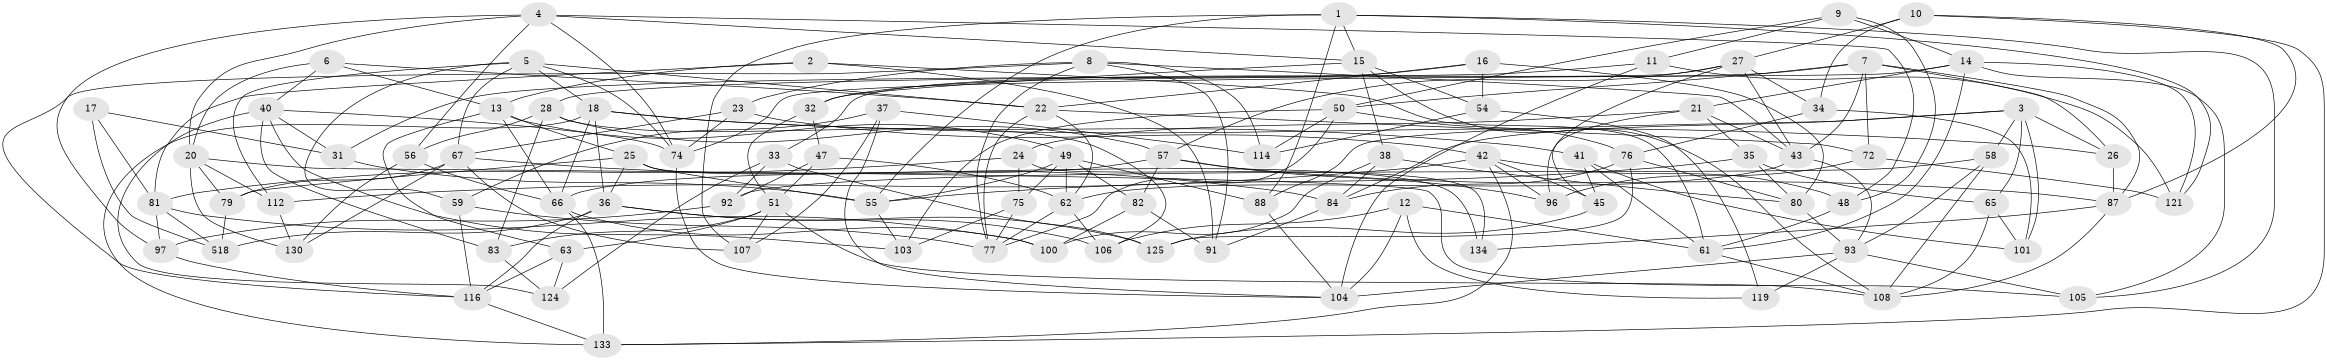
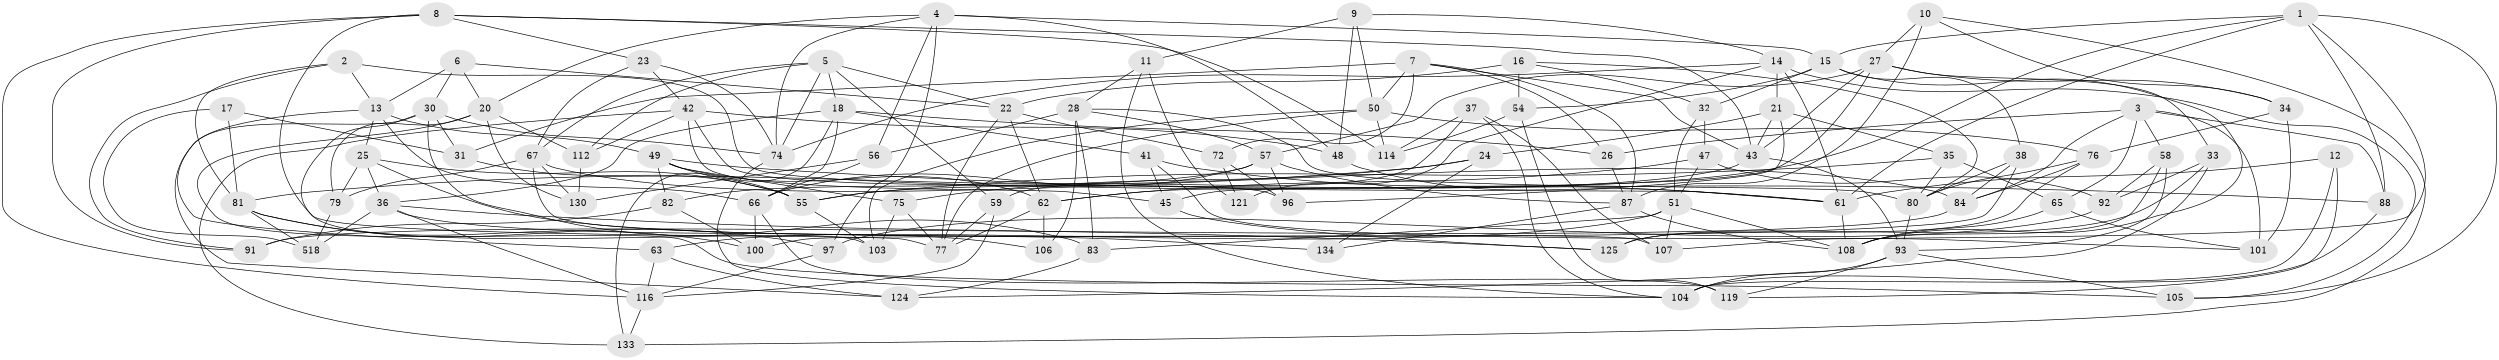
(1810, 33) -> (2038, 96)
(266, 109) -> (430, 109)
none -> (1323, 170)
(1246, 224) -> none
(599, 269) -> (1423, 280)
